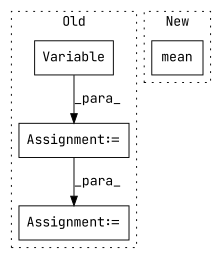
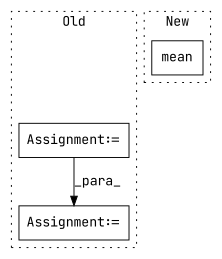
(74, 58) -> none
